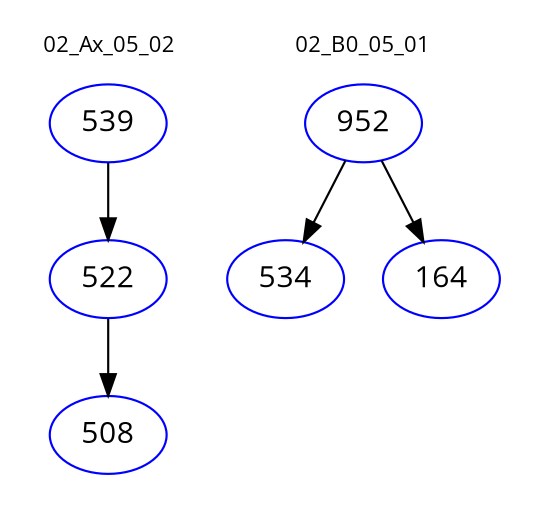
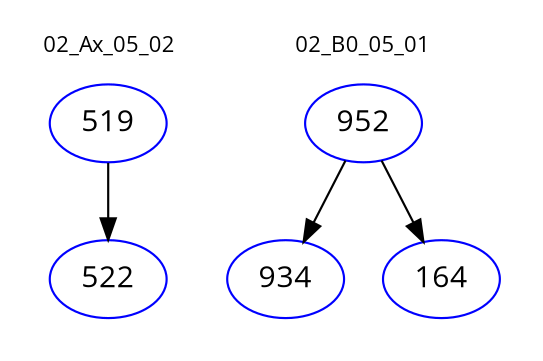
(108, 123) -> (108, 123)
(286, 279) -> (286, 279)
(108, 435) -> none
